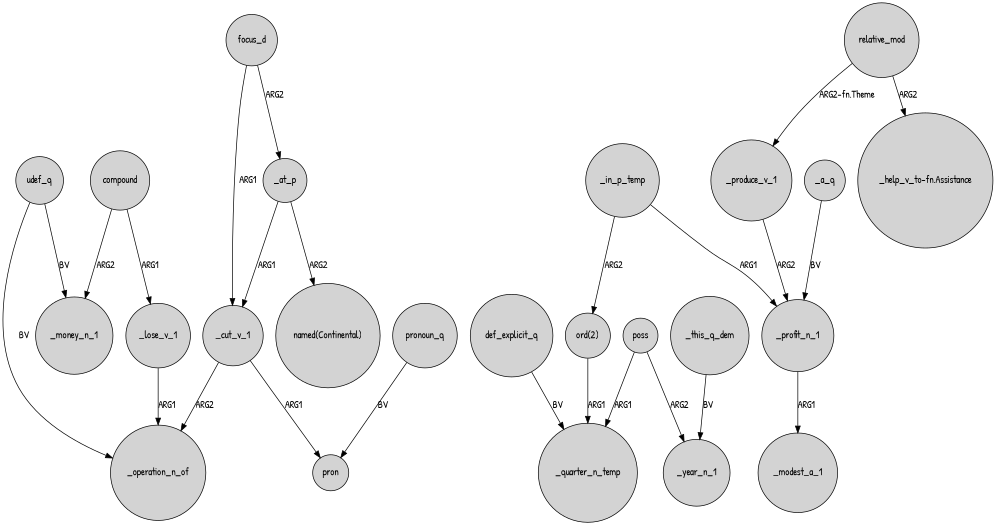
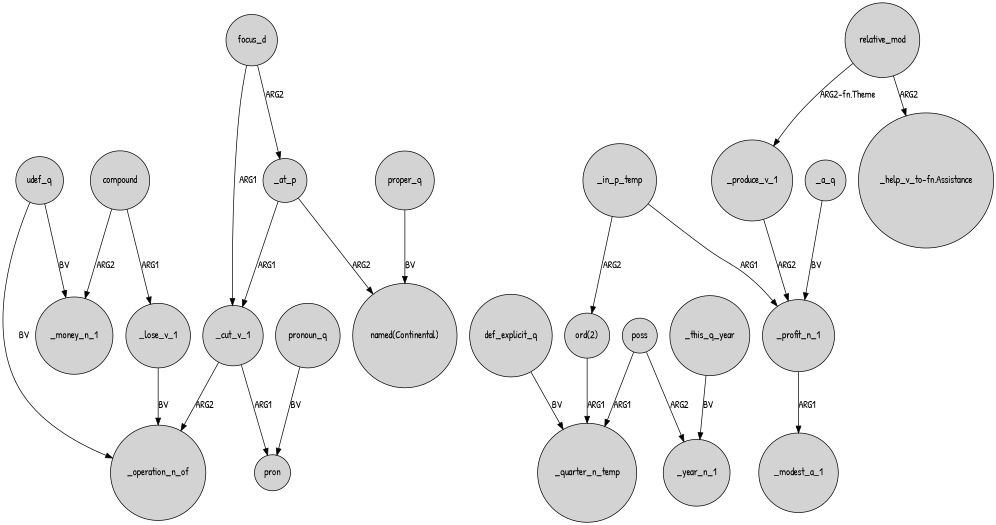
none -> (405, 180)
(710, 336) -> (710, 336)
(167, 406) -> (163, 406)
